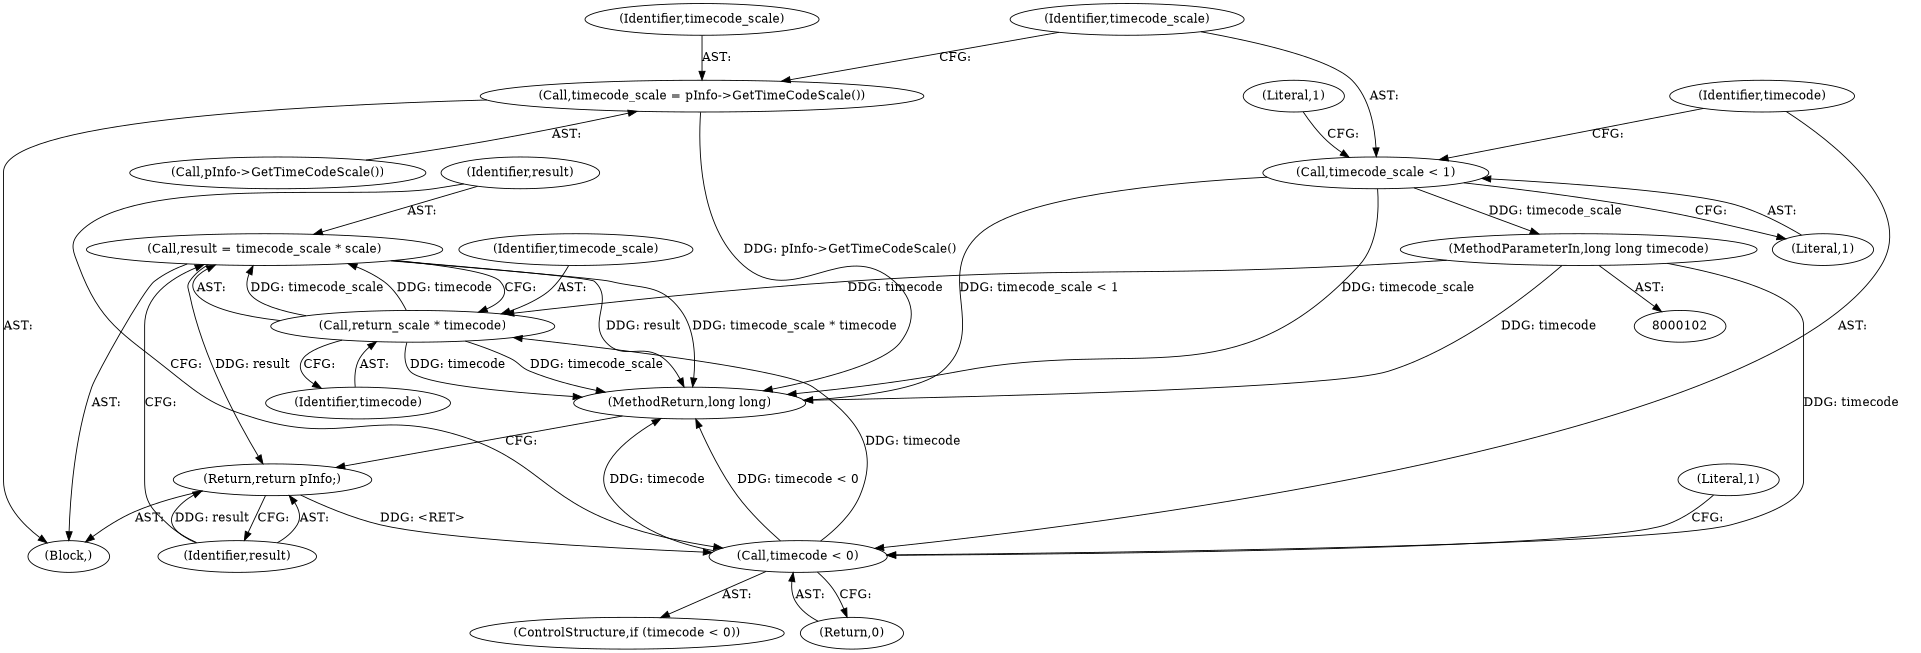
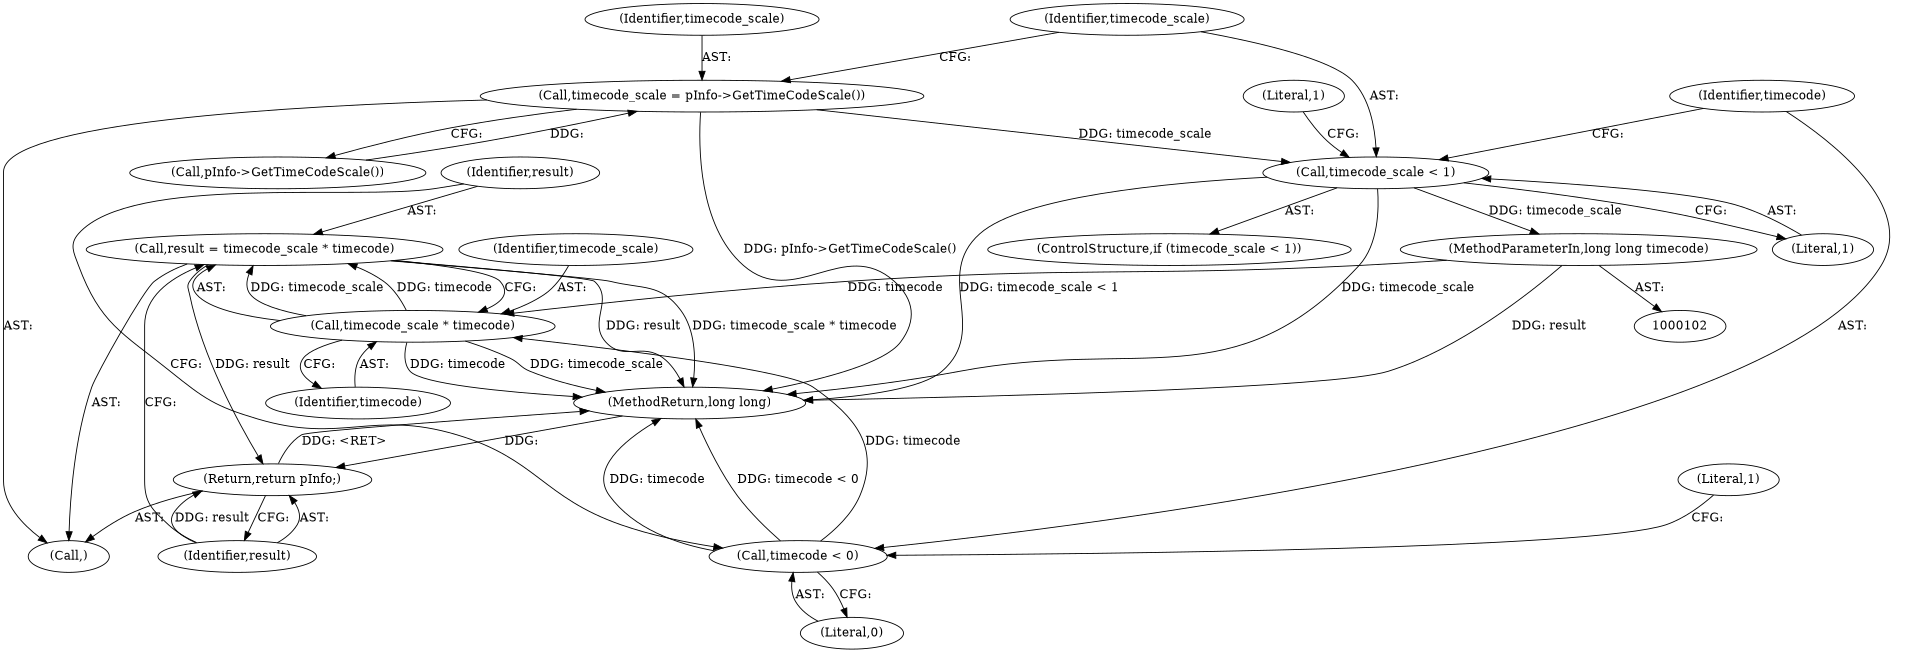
none -> (455, 127)
(569, 134) -> (569, 134)
none -> (1049, 136)
(265, 250) -> (265, 250)
none -> (1169, 250)
(413, 326) -> (413, 326)
(1549, 326) -> (1549, 326)
(1680, 326) -> (1680, 326)
(523, 441) -> (523, 441)
(1669, 533) -> none
(499, 540) -> (430, 423)
(69, 557) -> (69, 557)
(627, 633) -> none
(852, 633) -> (852, 633)
